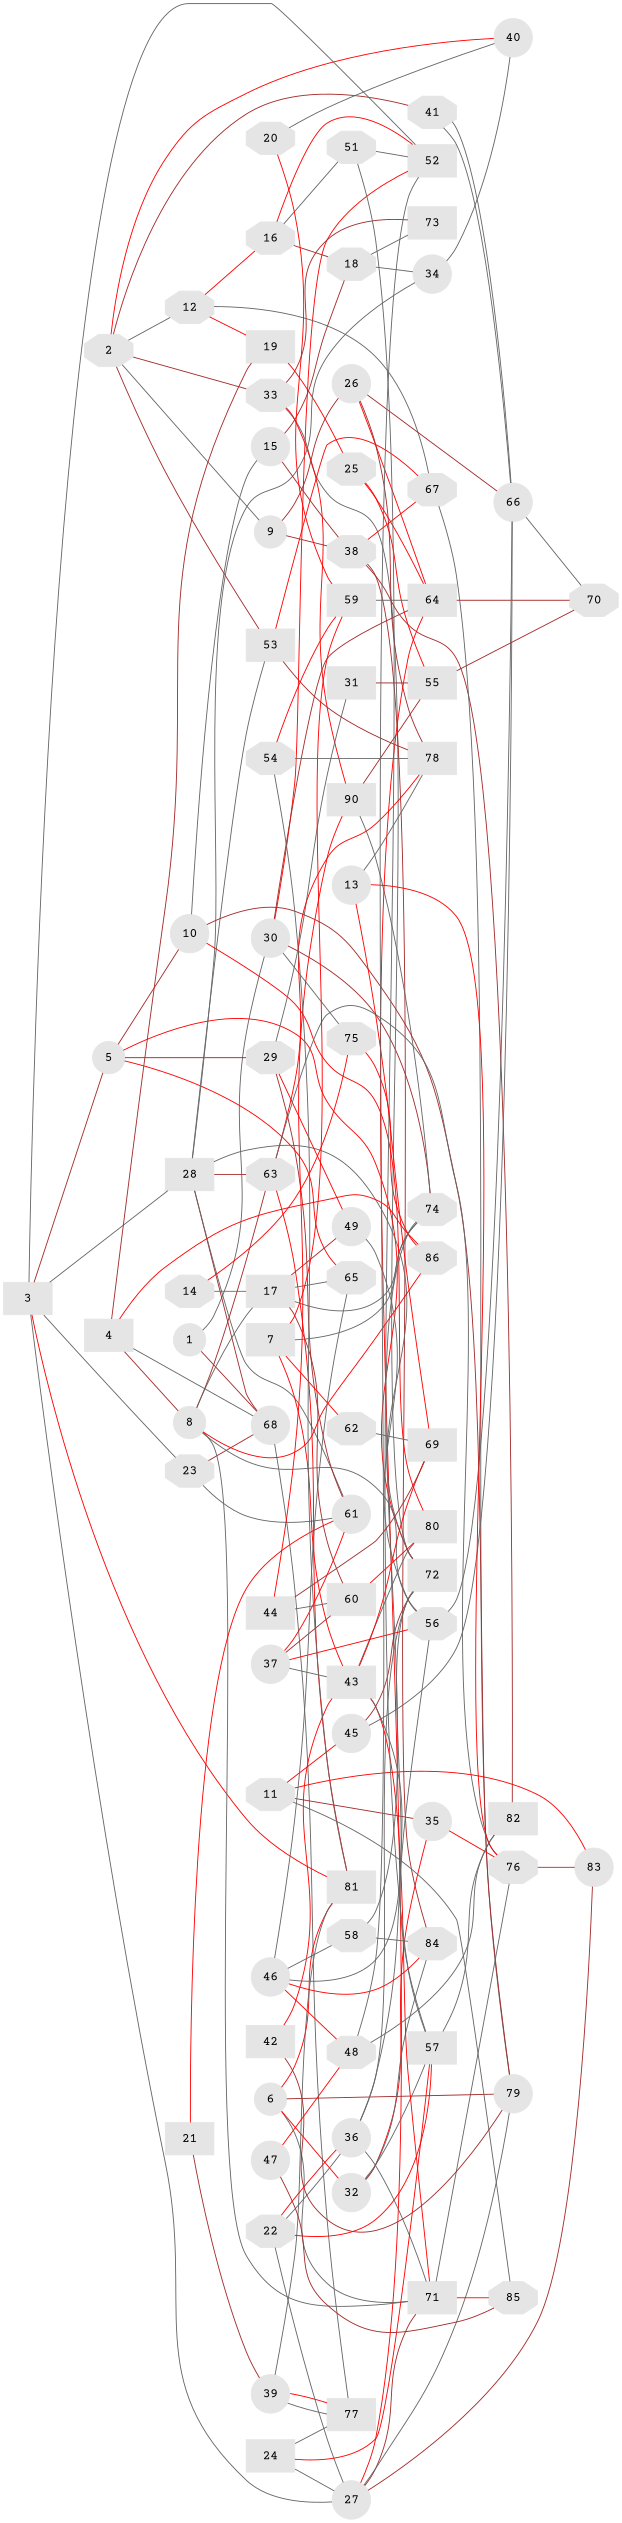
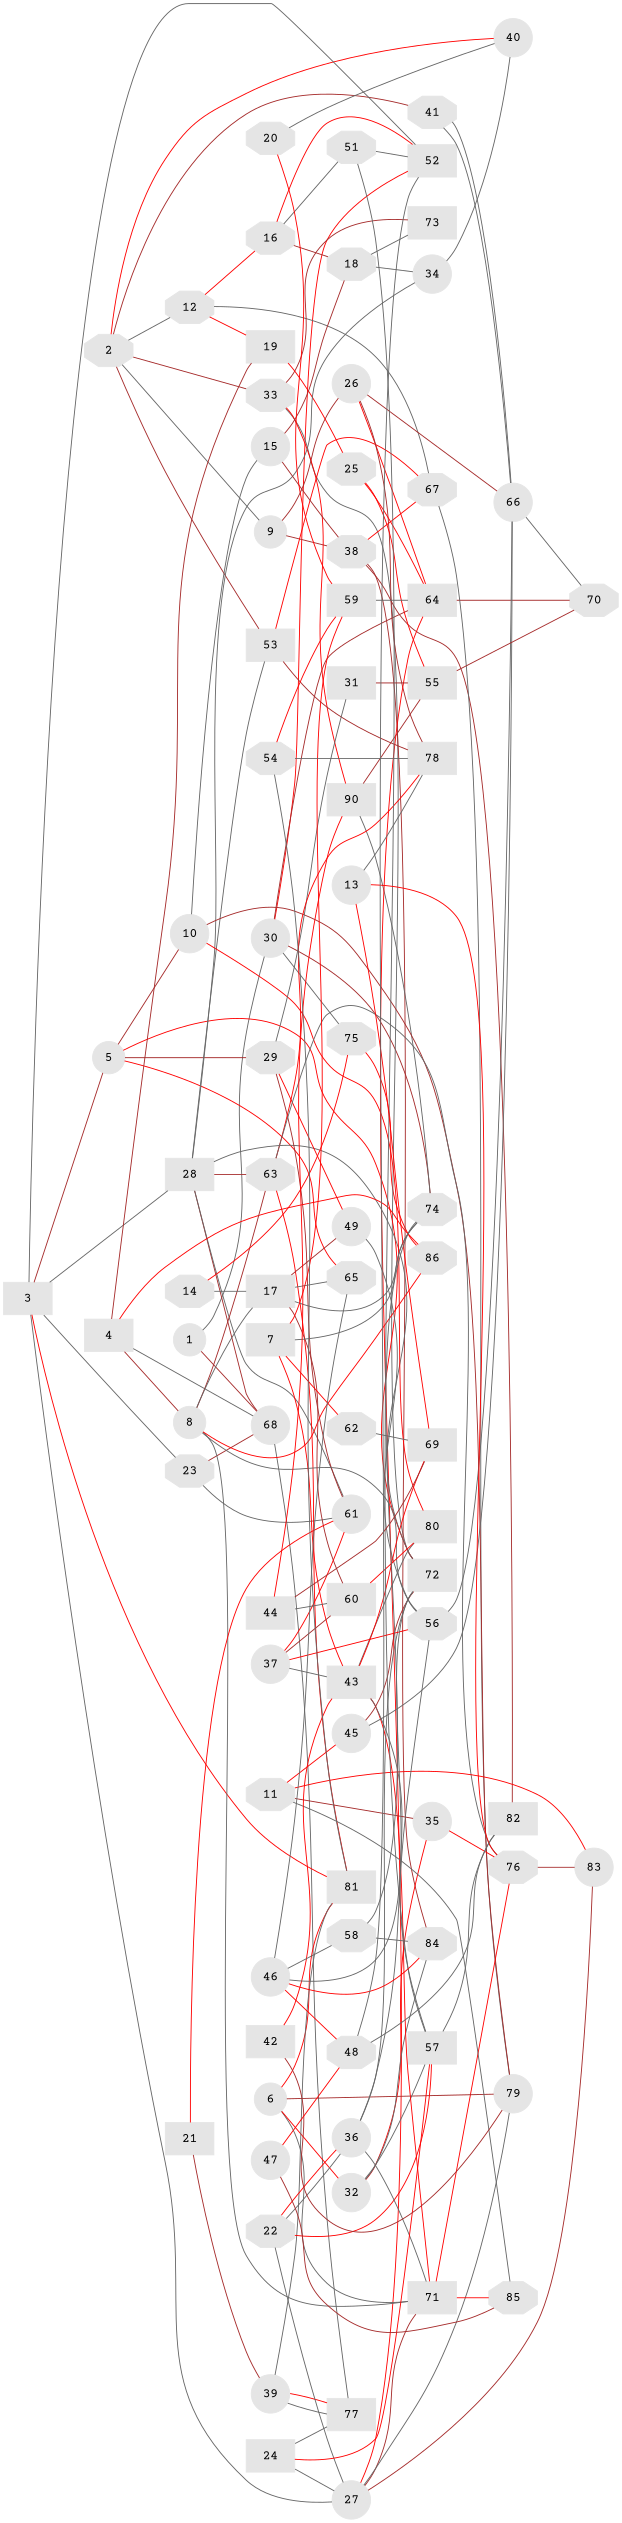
(473, 2082) -> (473, 2082)
